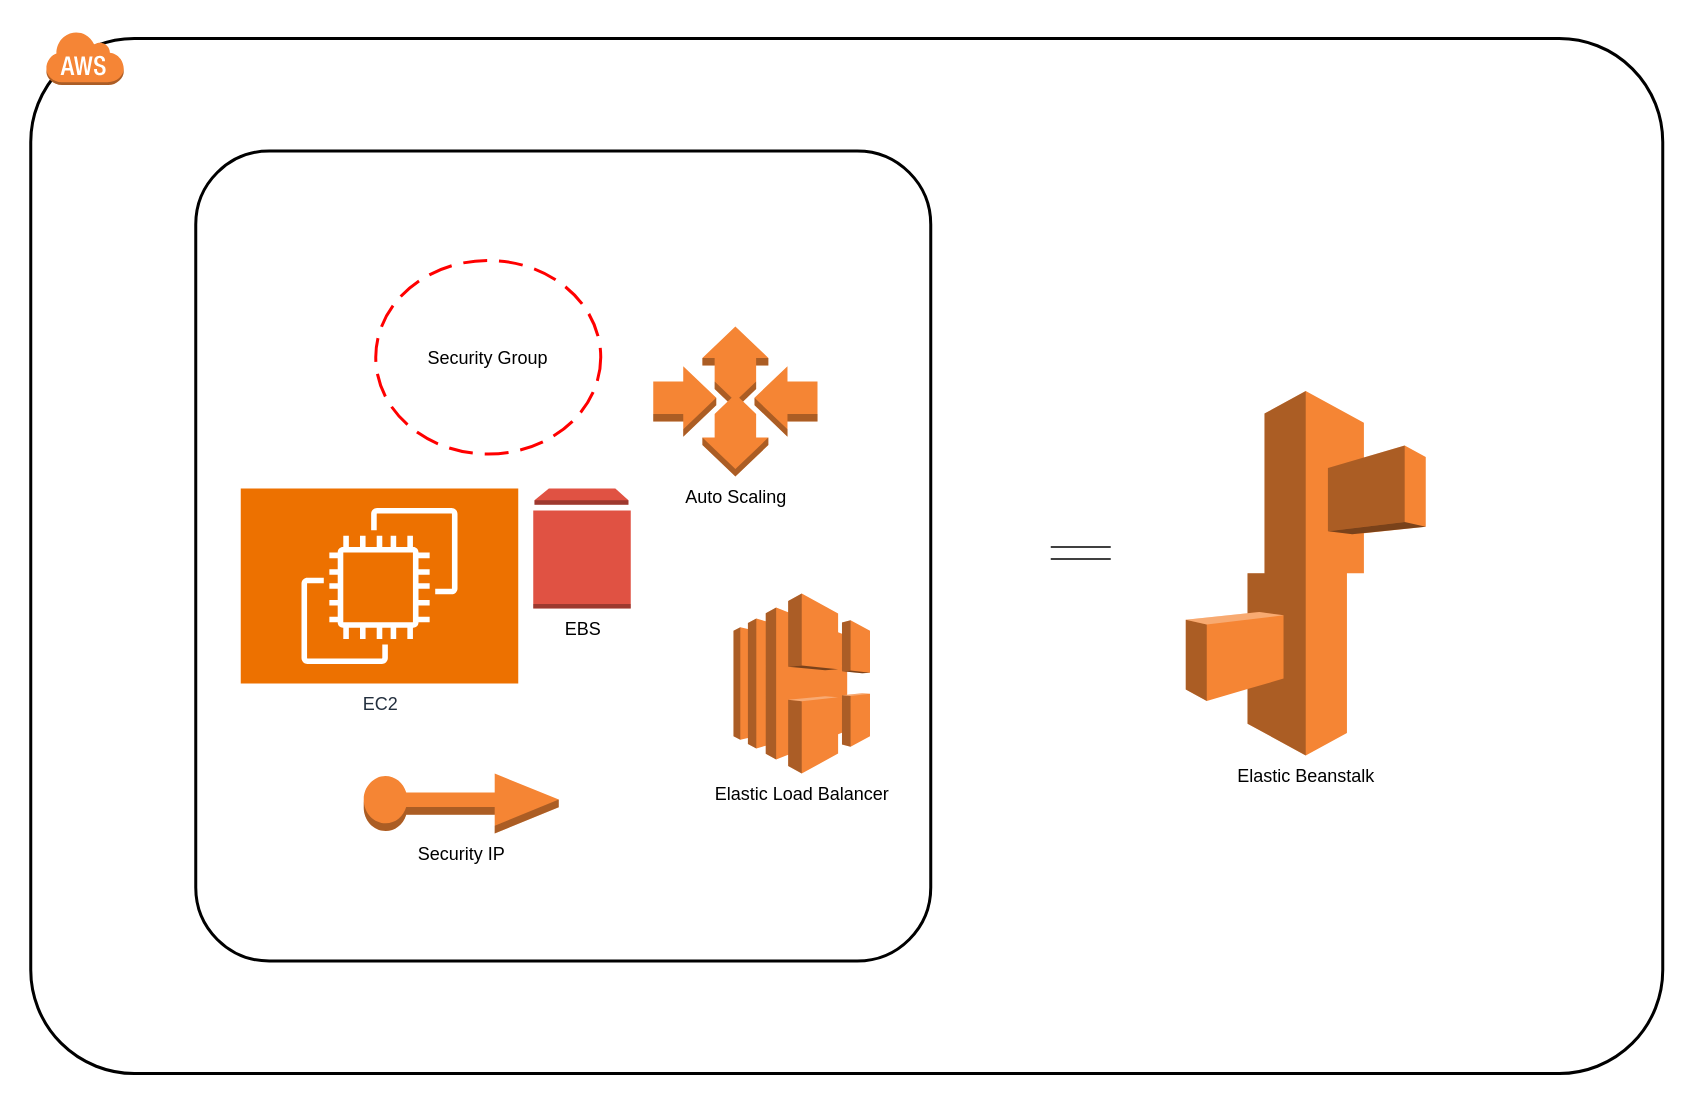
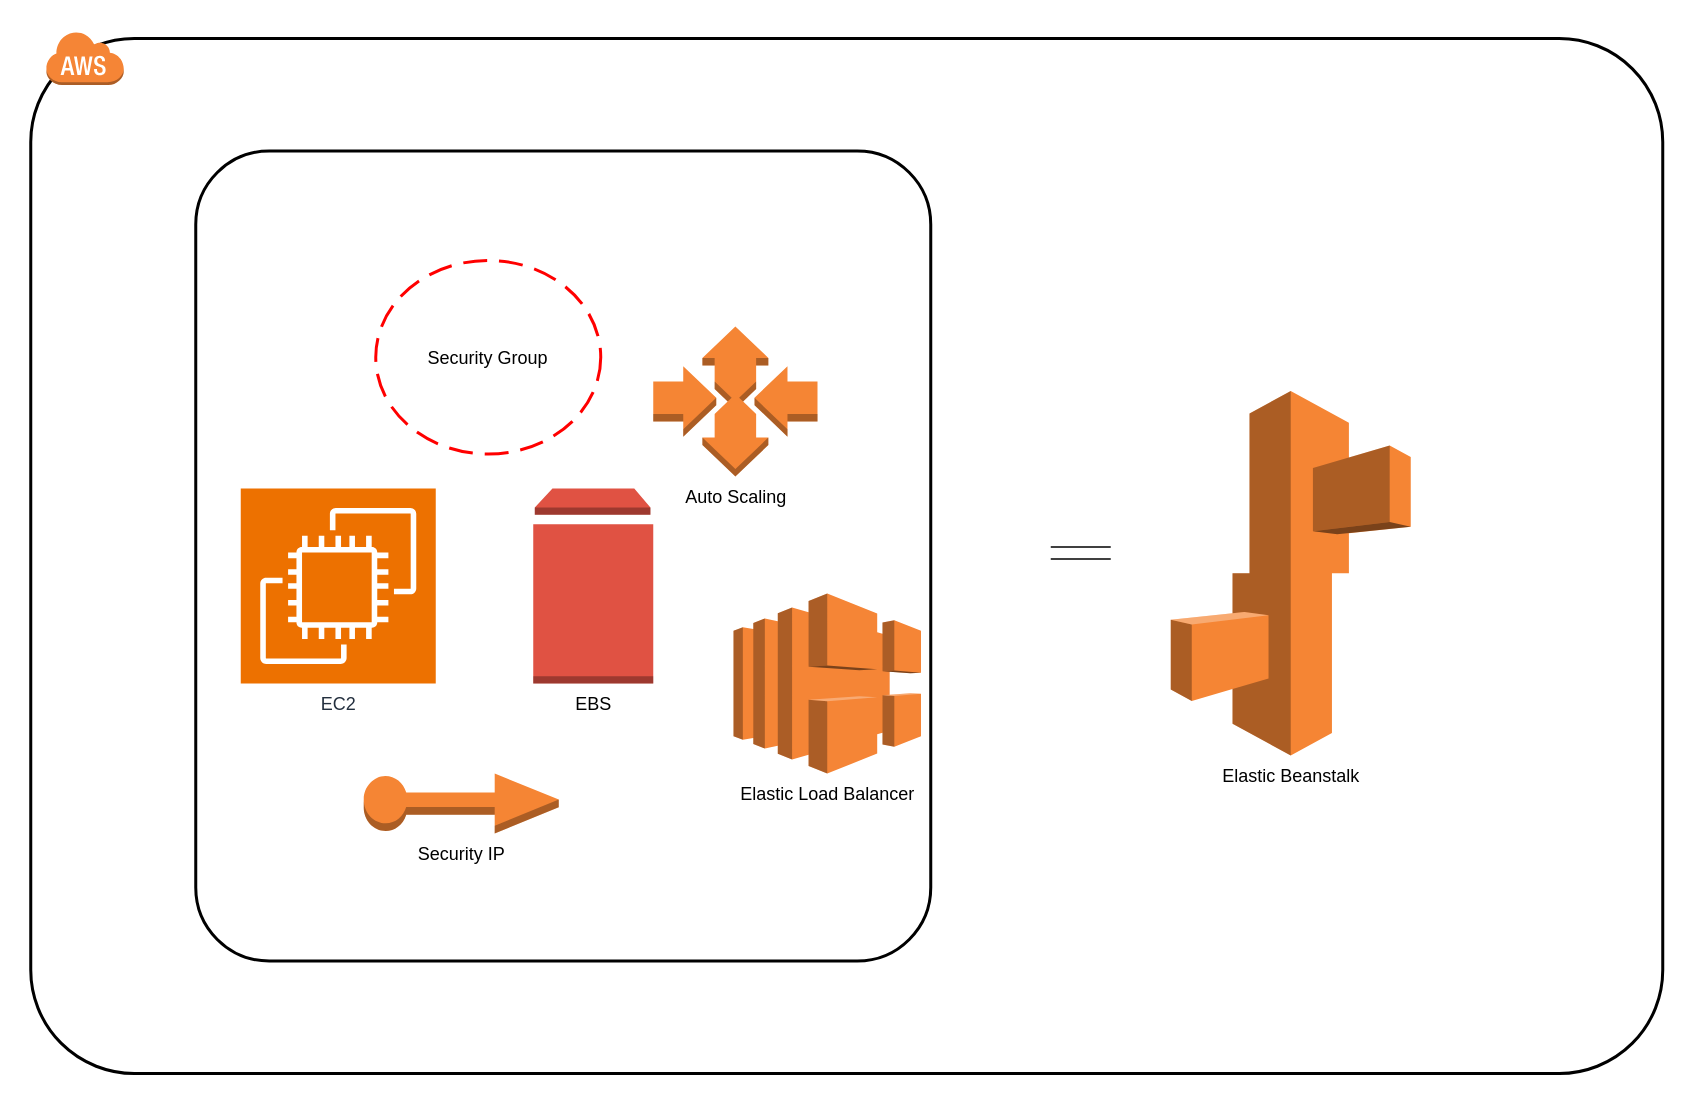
(582, 548) -> (593, 586)
(1306, 573) -> (1291, 573)
(380, 586) -> (338, 586)
(802, 683) -> (827, 683)
